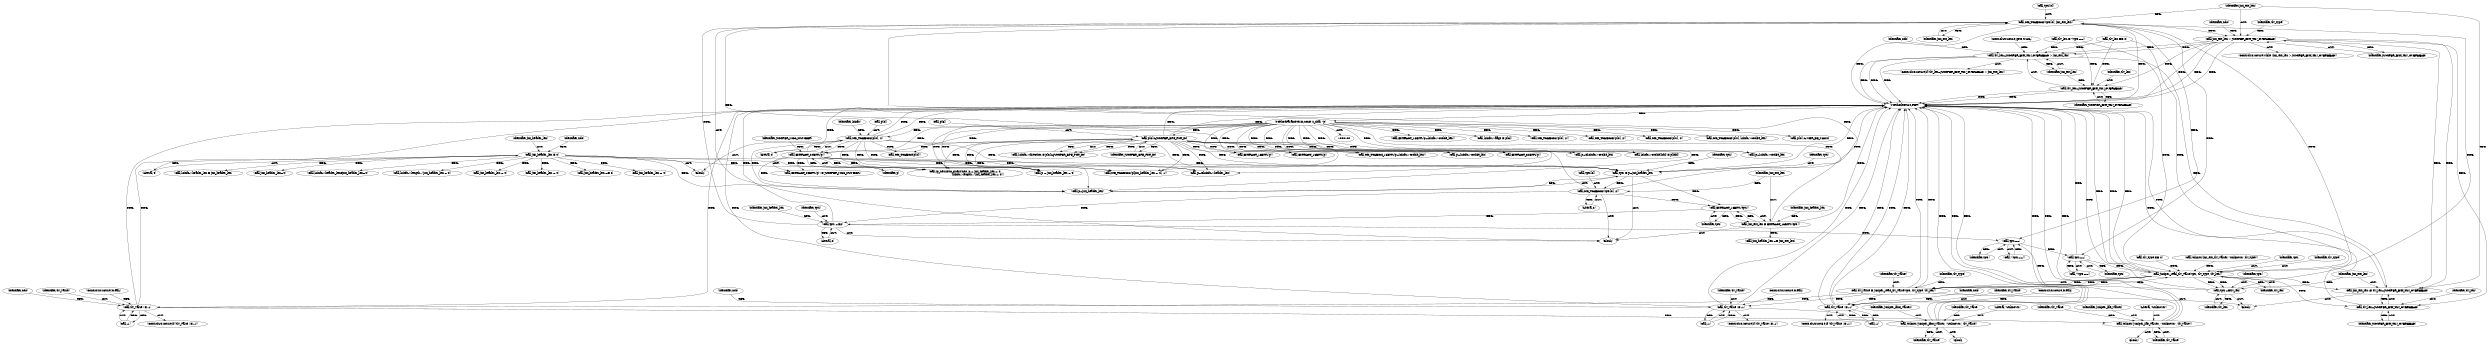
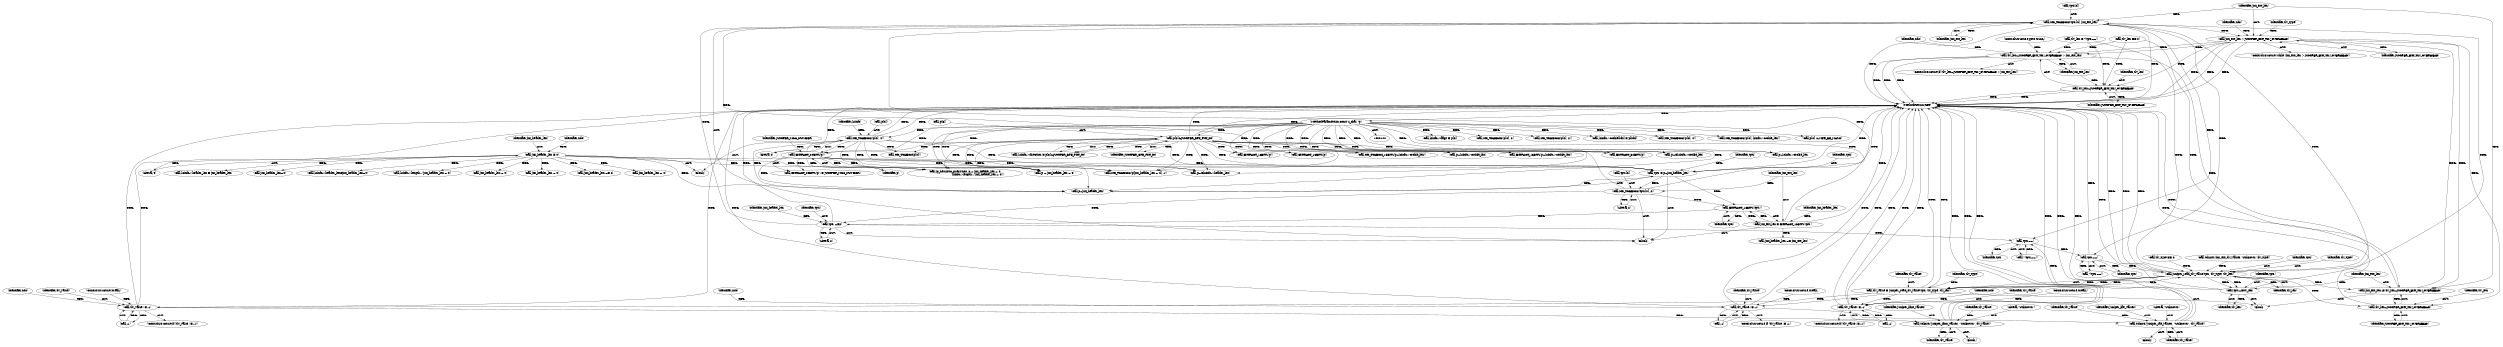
(1410, 151) -> (1294, 146)
